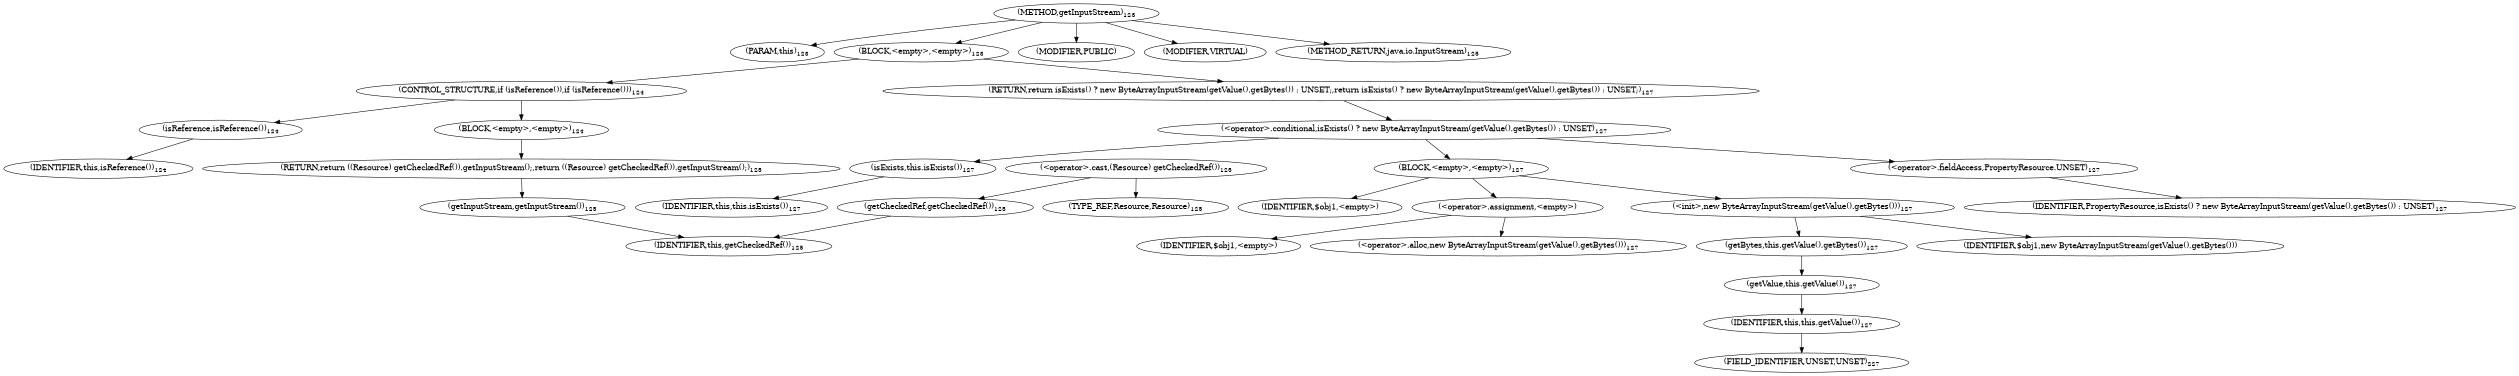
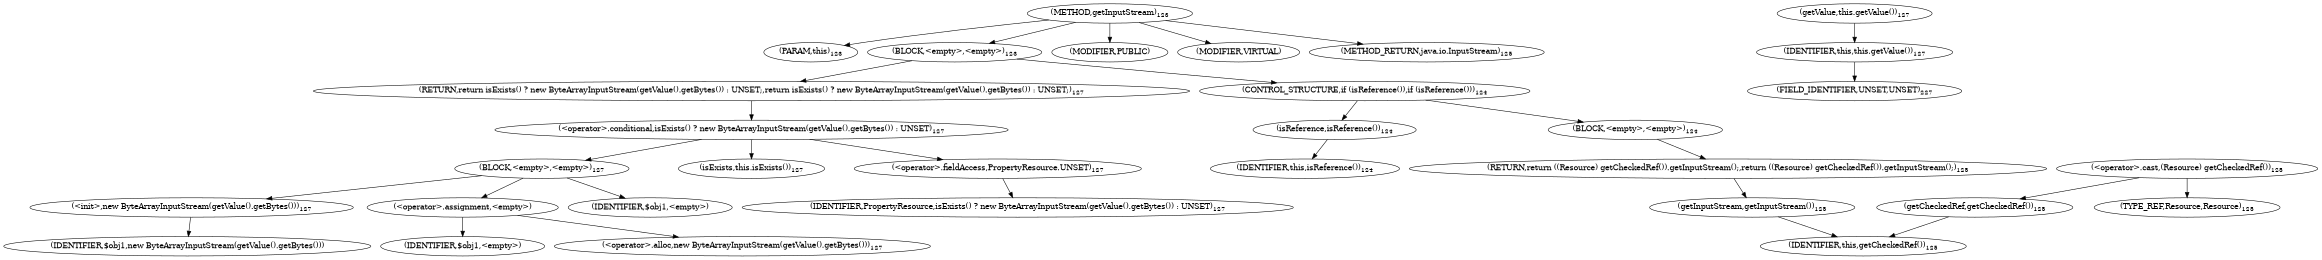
(732, 207) -> none
(1802, 246) -> none
